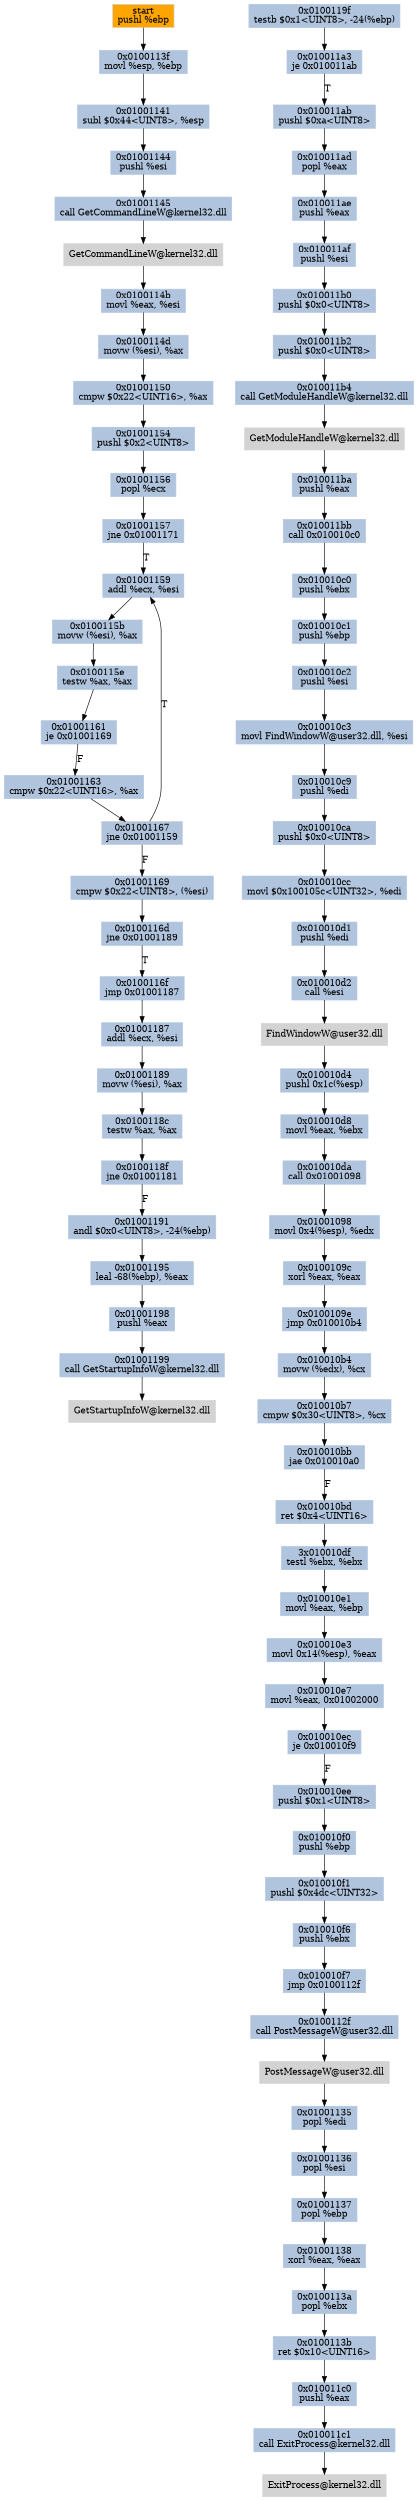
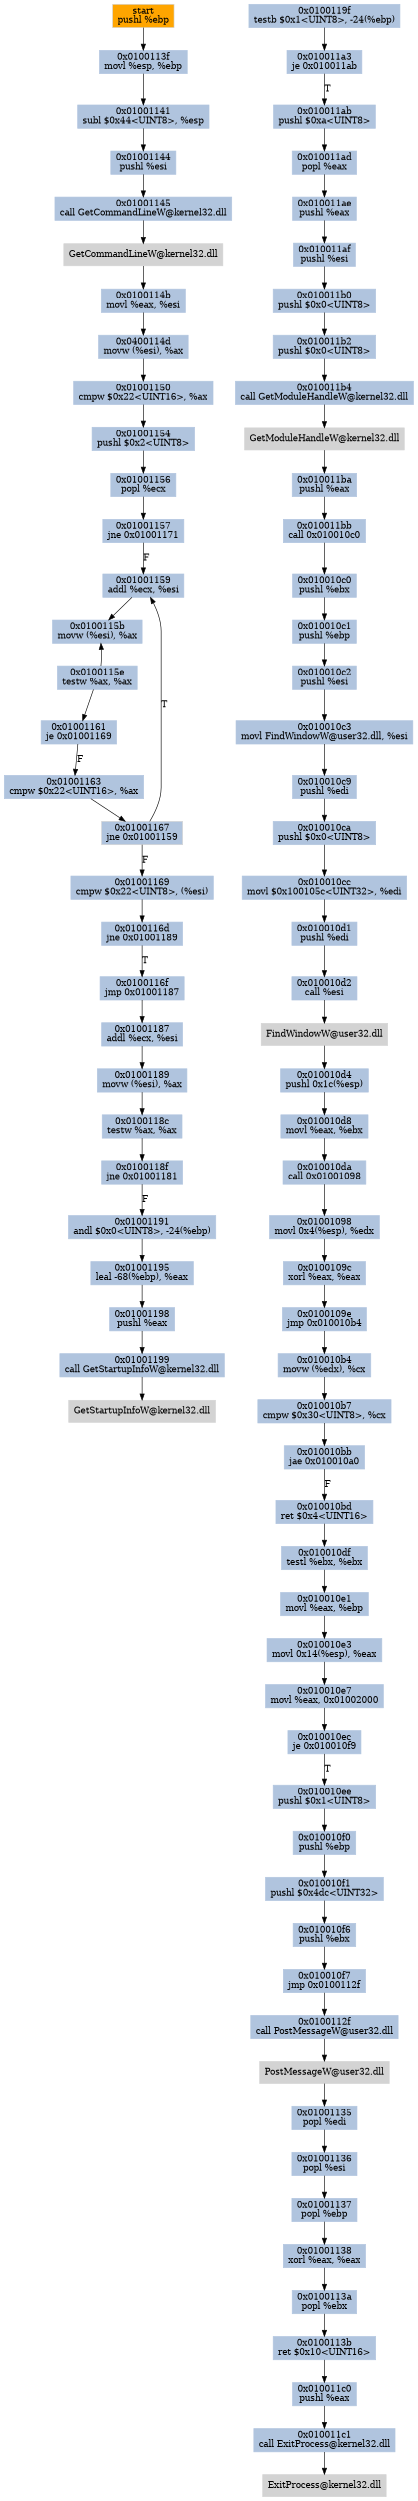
(143, 347) -> (143, 347)
(146, 558) -> (146, 558)
(93, 652) -> (101, 658)
(324, 1558) -> (324, 1558)
(328, 1770) -> (328, 1770)
